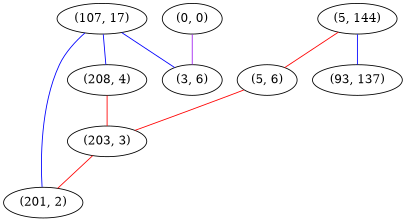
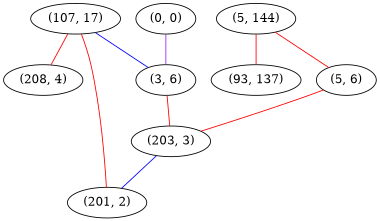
(105, 49) -> (59, 49)
(357, 49) -> (256, 49)
(47, 105) -> (99, 110)
(107, 111) -> (168, 111)
(75, 172) -> (139, 172)
